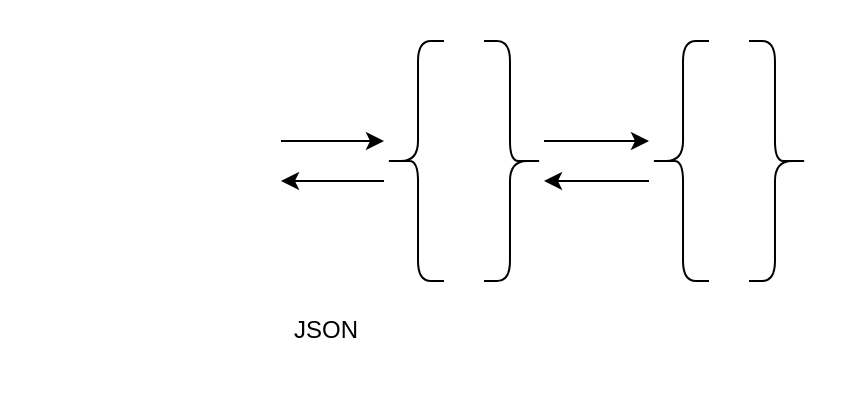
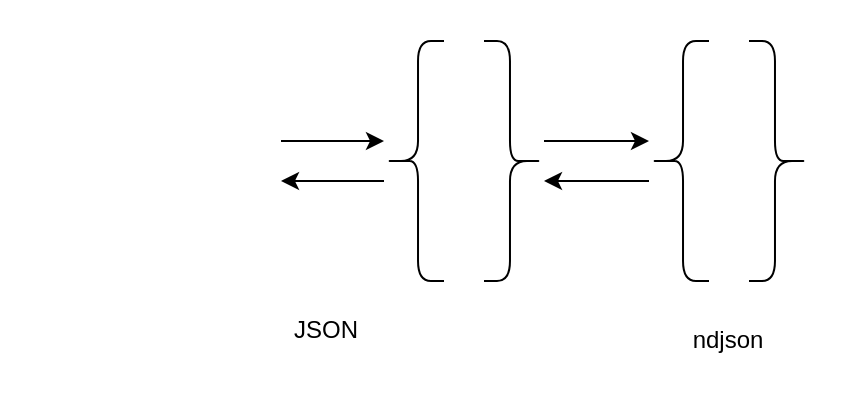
none -> (729, 341)
